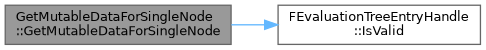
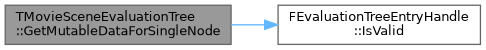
(118, 25) -> (118, 25)
